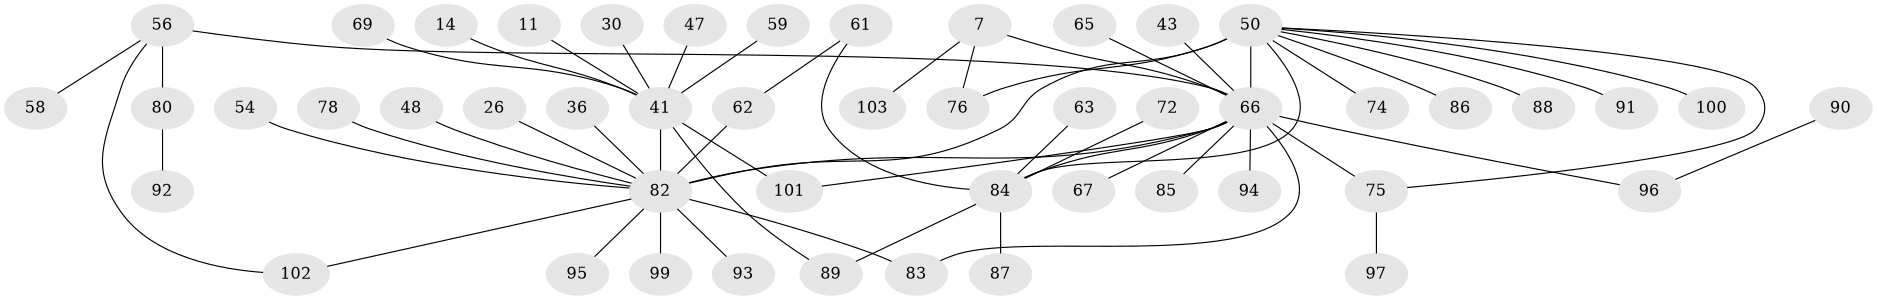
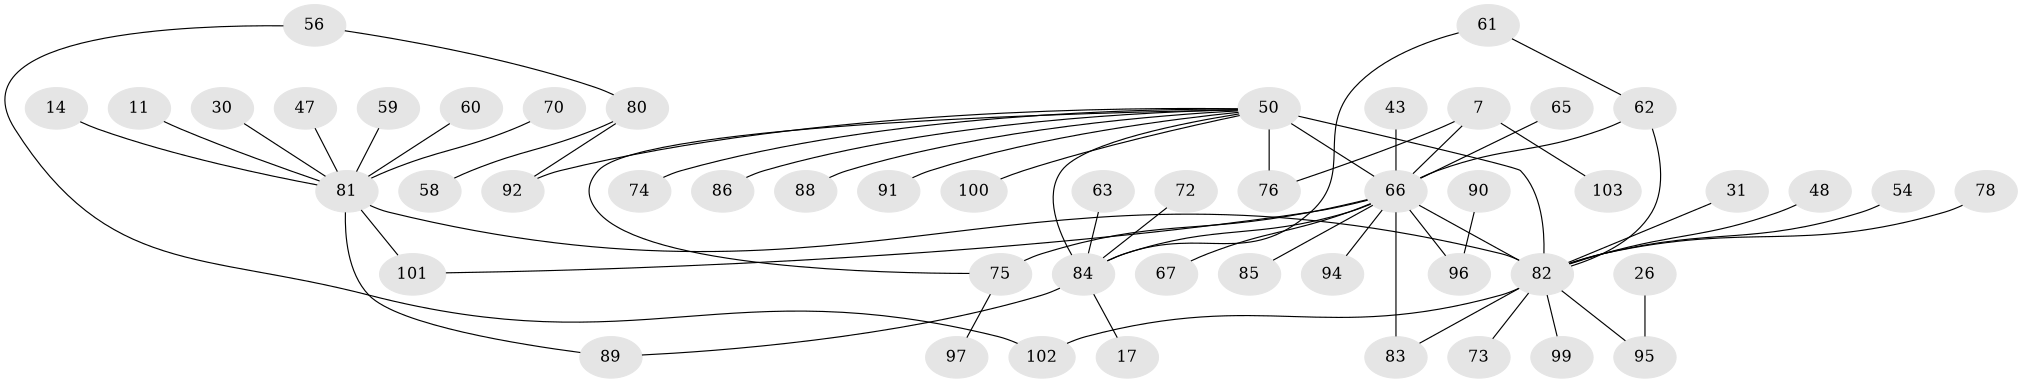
(363, 25) -> (471, 108)
(711, 55) -> (1520, 150)
(99, 67) -> (534, 150)
none -> (554, 108)
(578, 108) -> (1737, 191)
(661, 108) -> (347, 191)
none -> (885, 121)
(577, 150) -> (1645, 316)
(744, 274) -> (1479, 357)
(1001, 274) -> (1127, 357)
